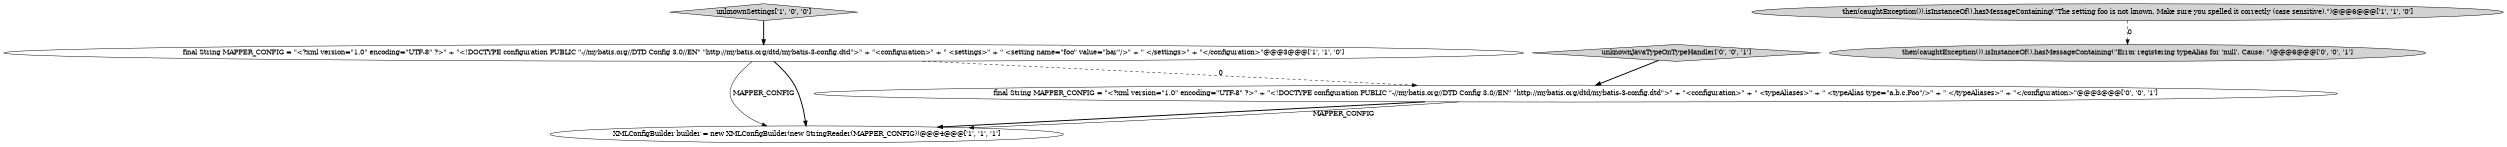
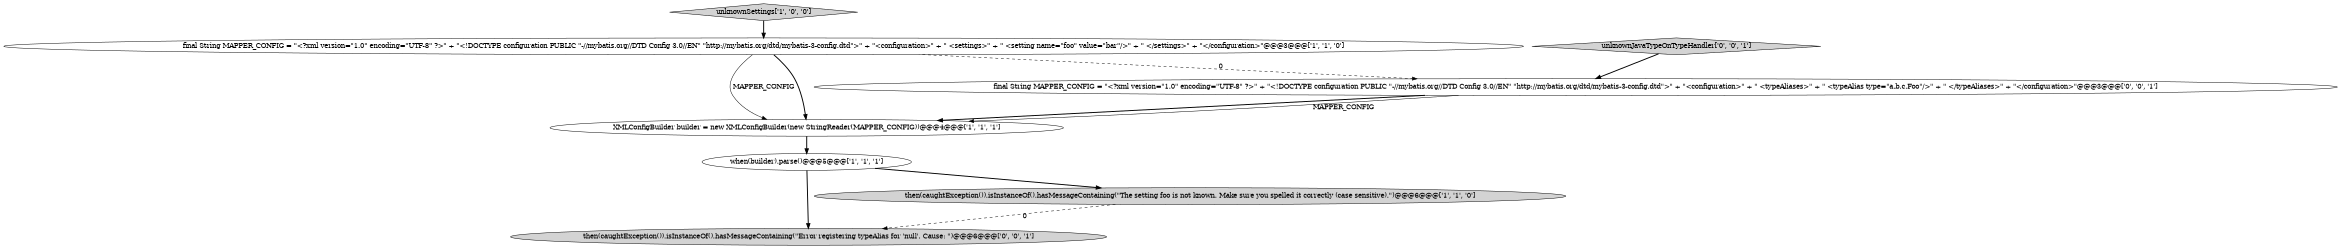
none -> (807, 162)
